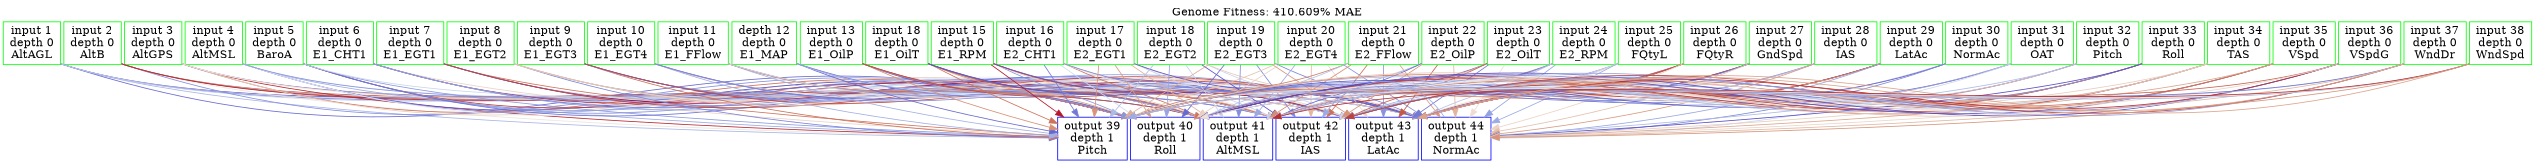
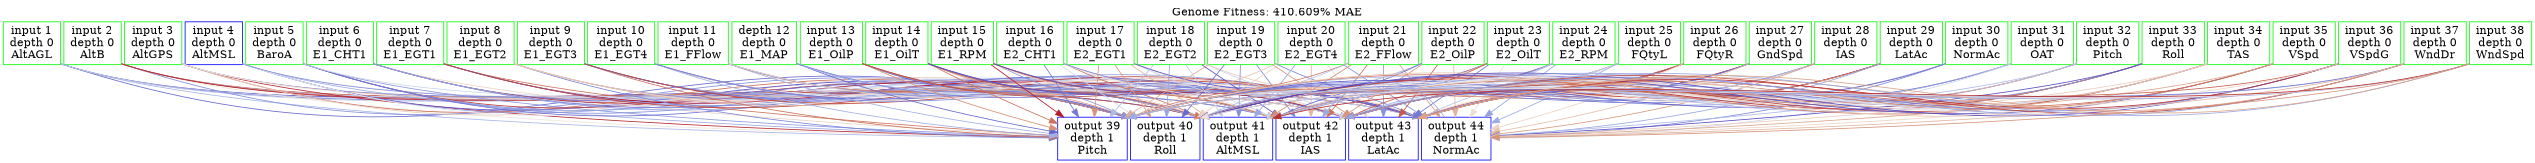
(214, 43) -> (214, 43)
(897, 43) -> (897, 43)
none -> (1912, 96)
